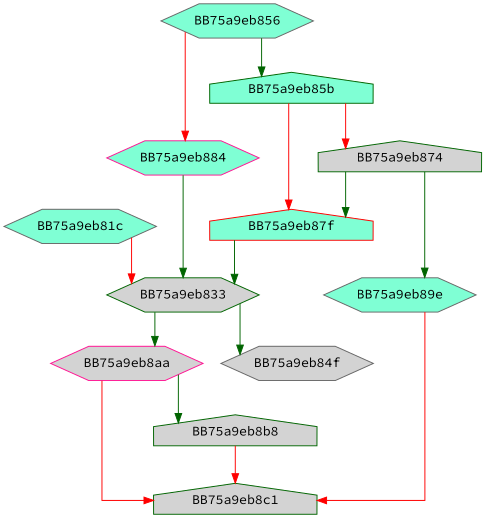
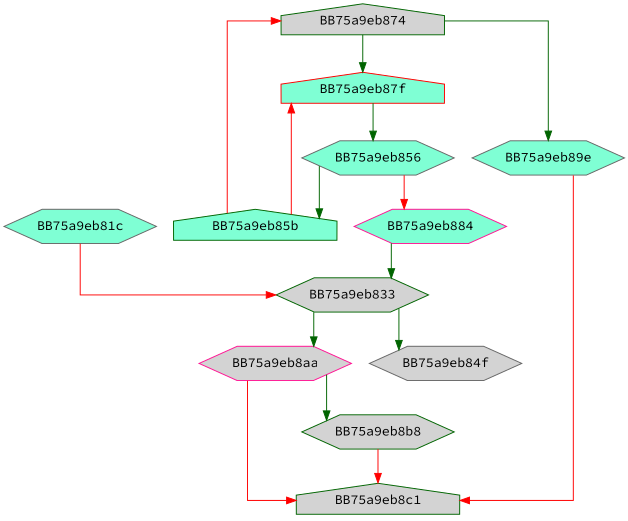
(234, 257) -> (373, 117)
(235, 432) -> (378, 432)
